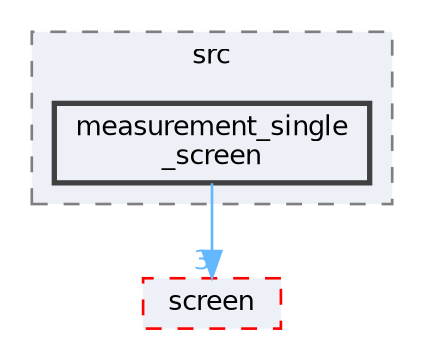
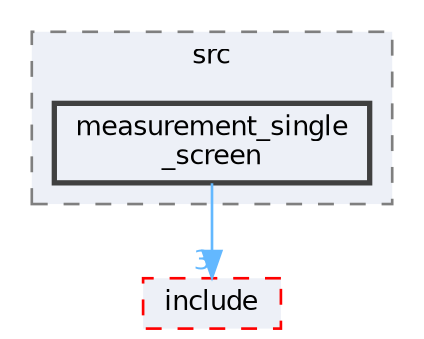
(212, 303) -> (212, 303)
